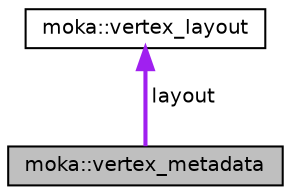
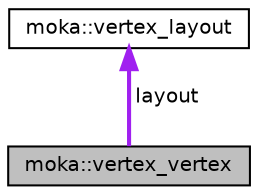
(145, 166) -> (129, 166)
